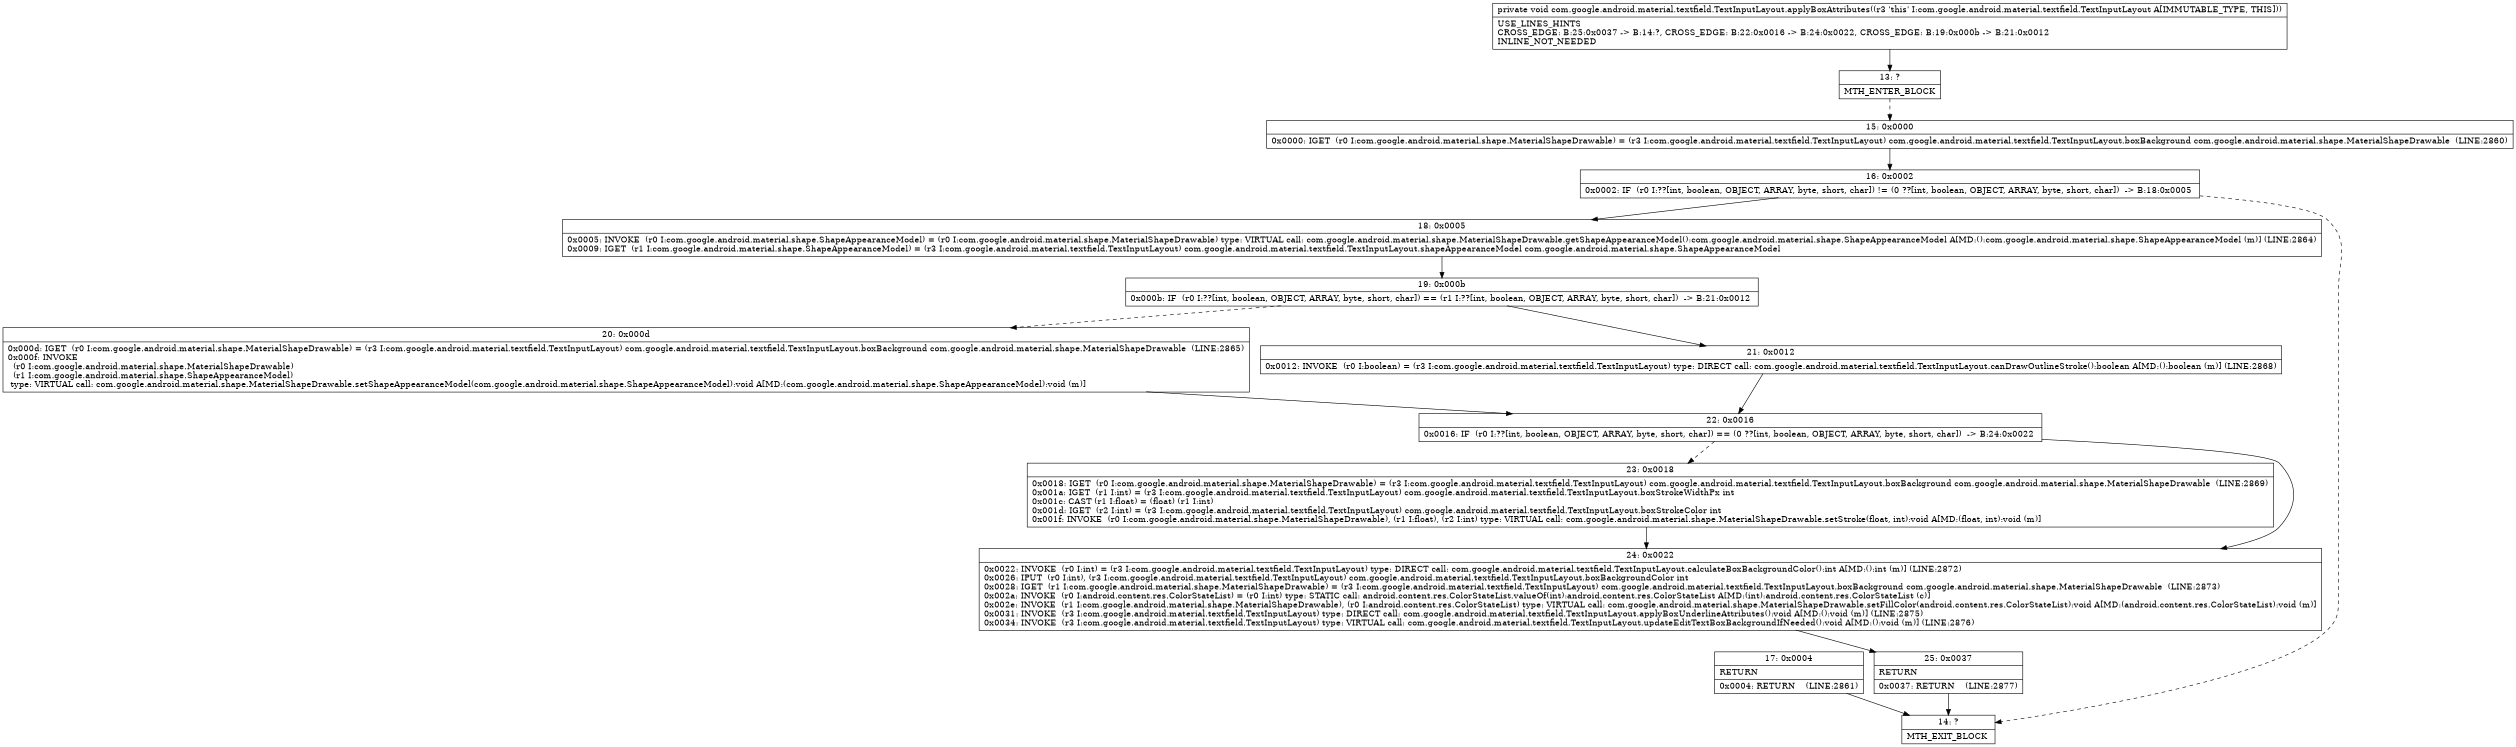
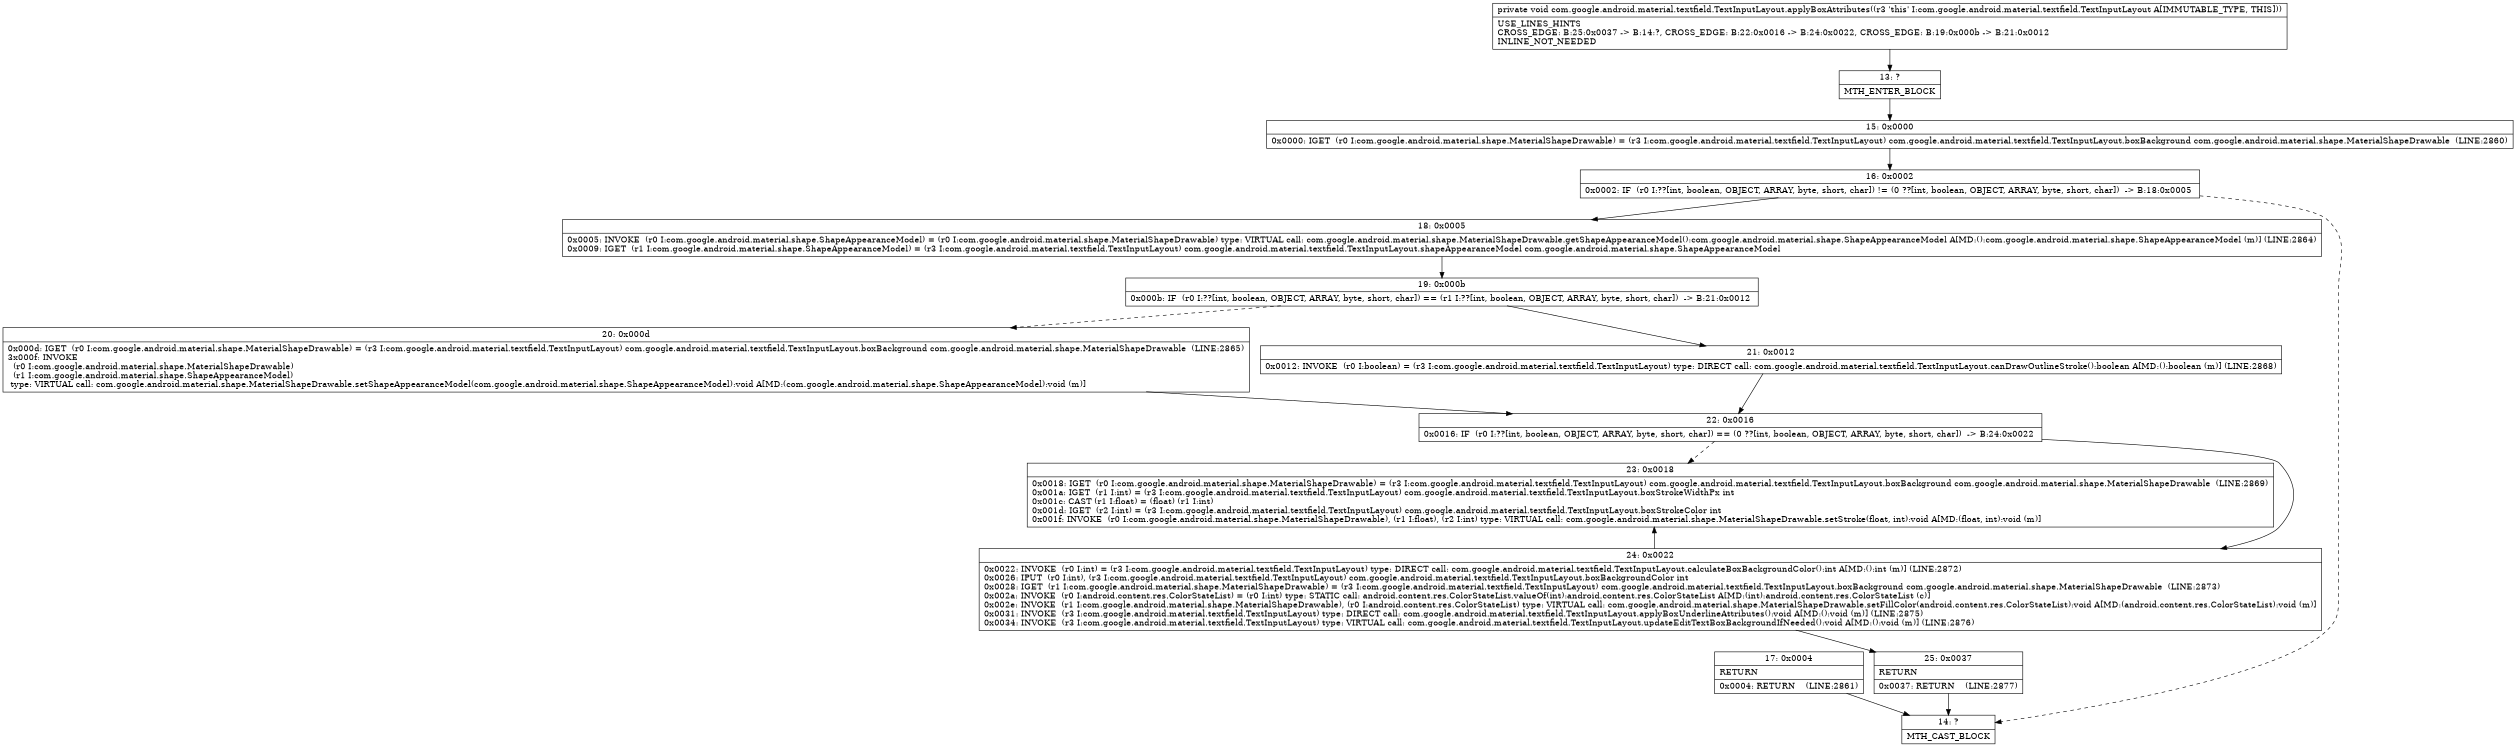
(1890, 107) -> (1890, 107)
(46, 358) -> (46, 358)
(1646, 535) -> (1654, 541)
(1947, 736) -> (1948, 736)
